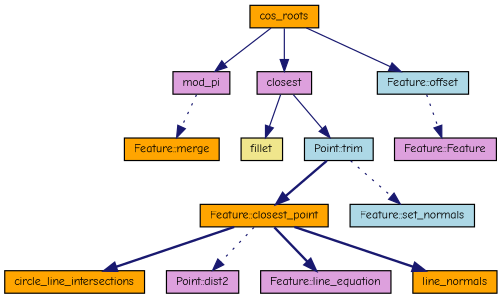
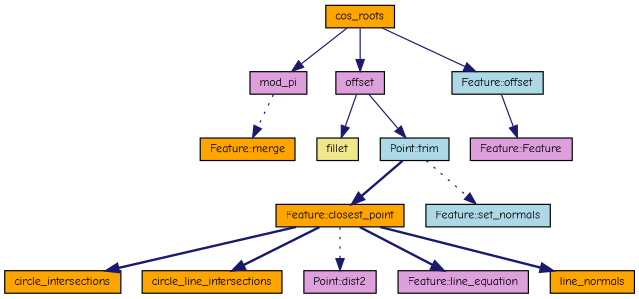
(284, 83) -> (360, 83)
(432, 110) -> (507, 110)
none -> (63, 282)
